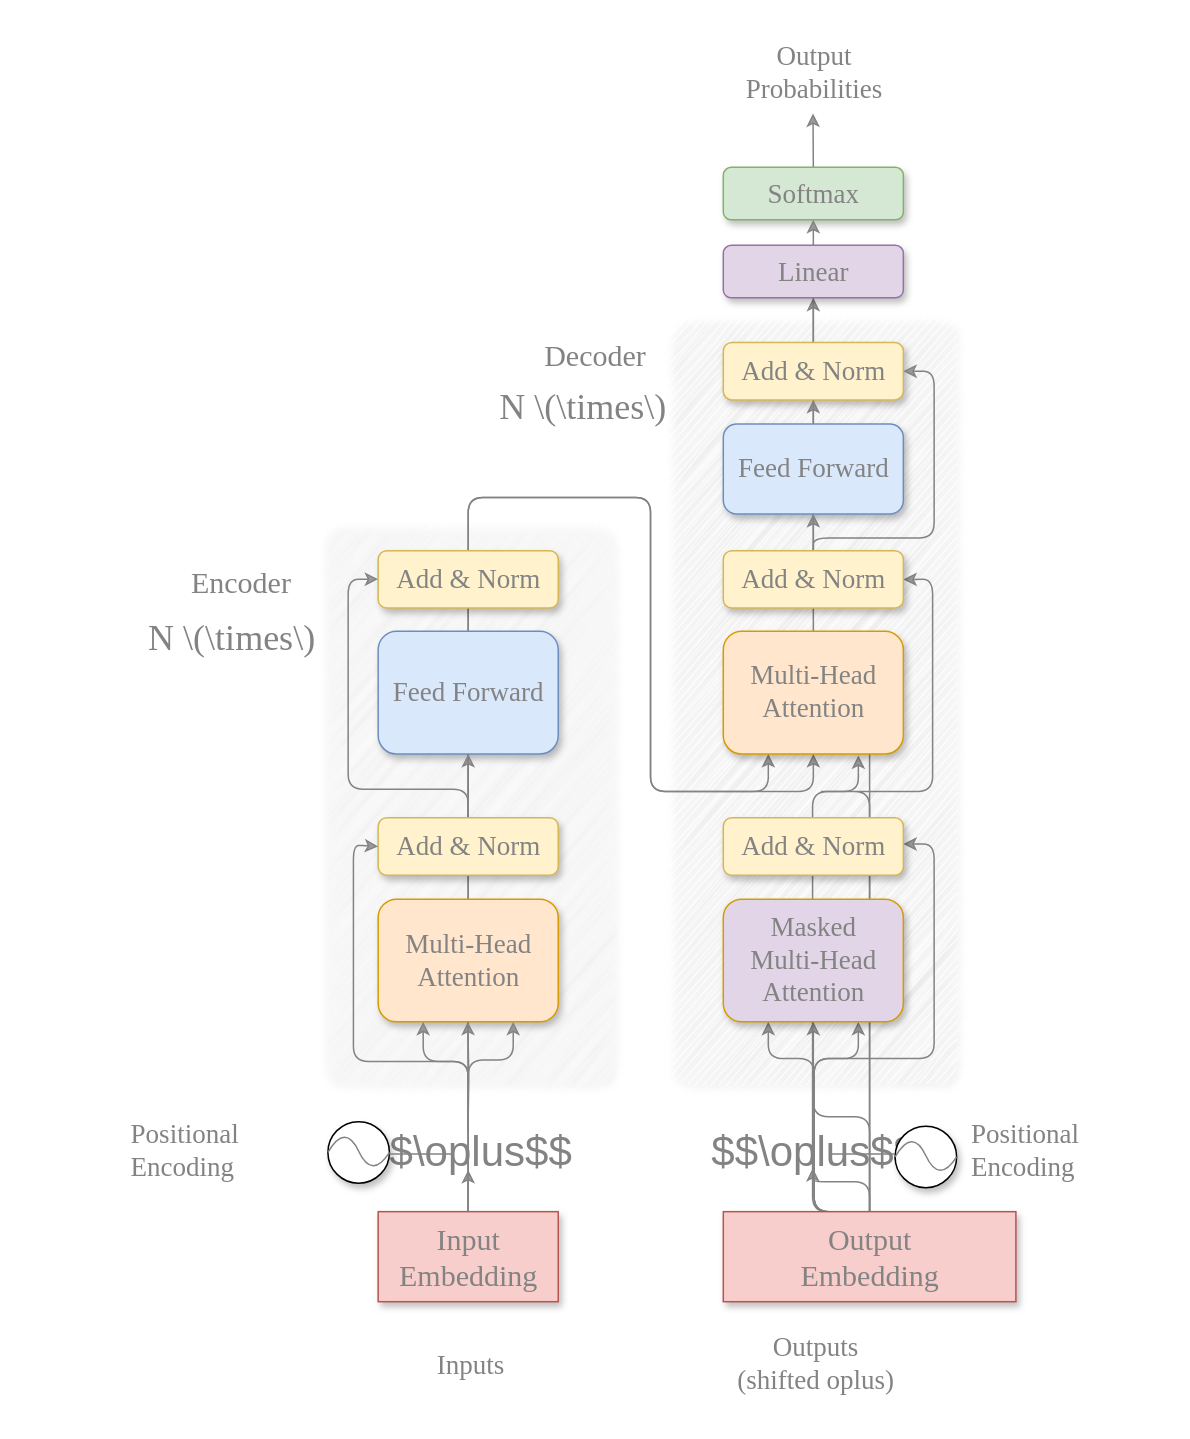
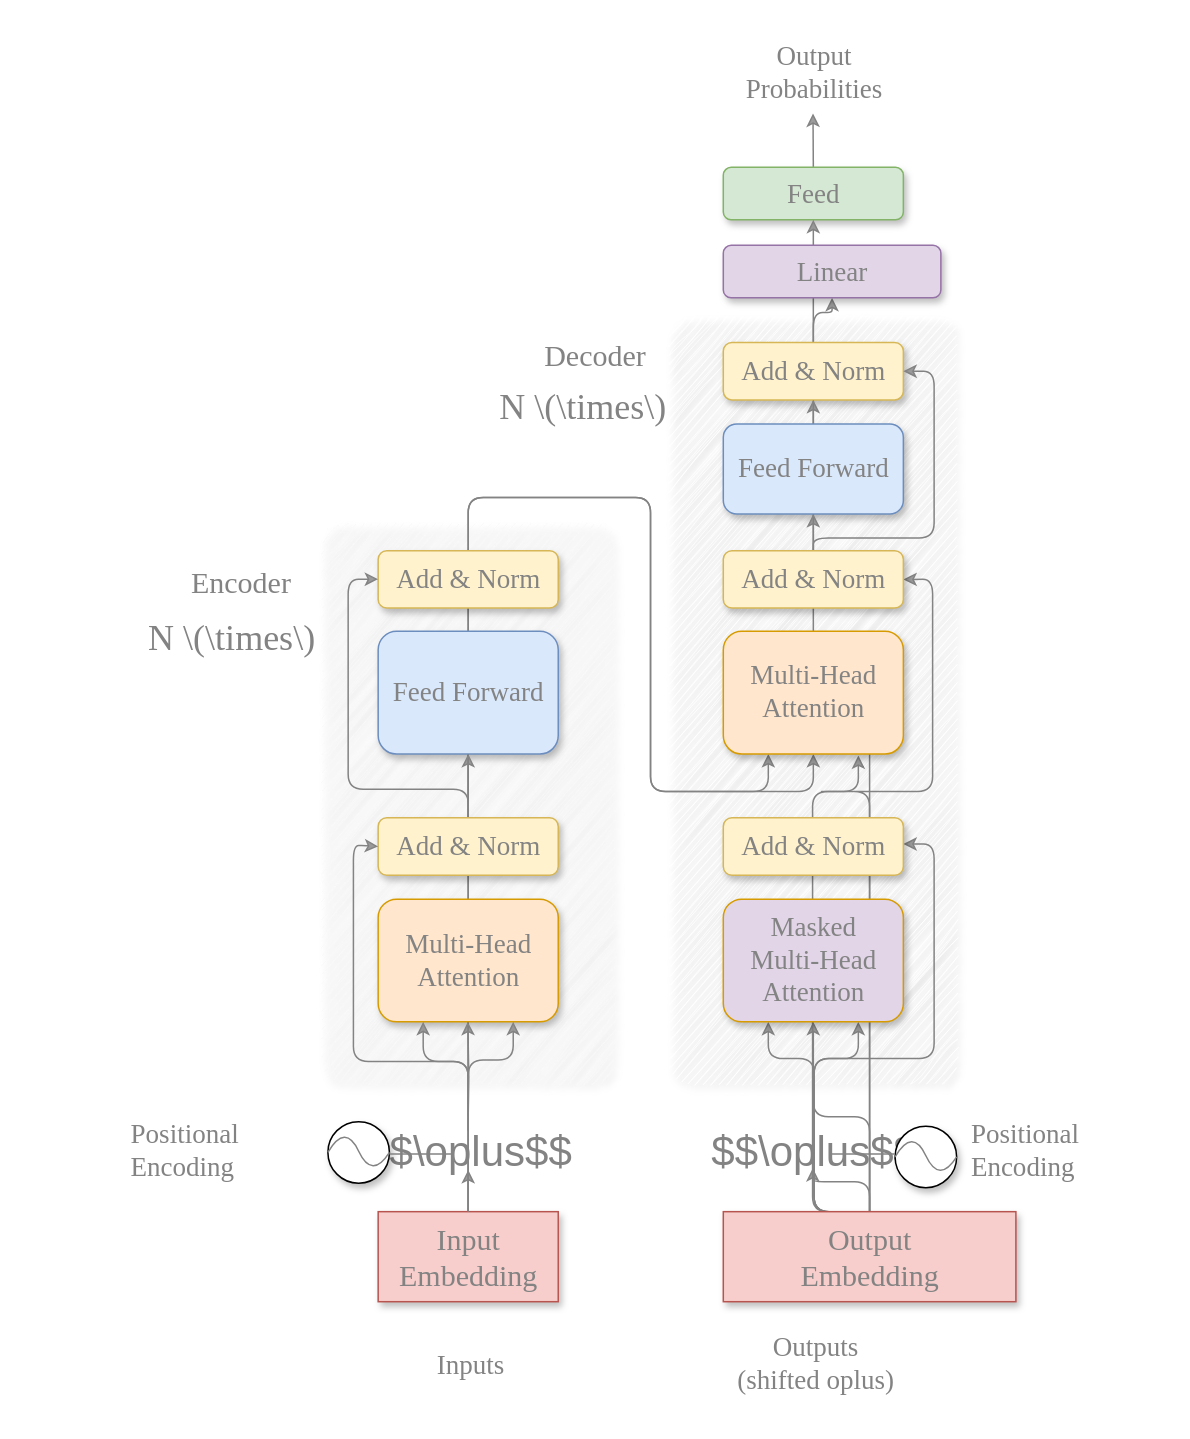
(814, 194) -> (814, 194)
(813, 272) -> (832, 272)
